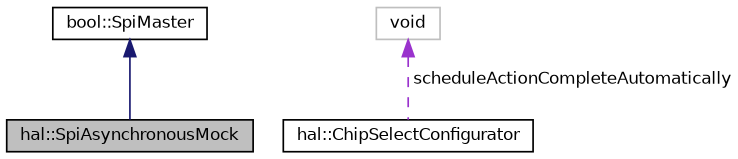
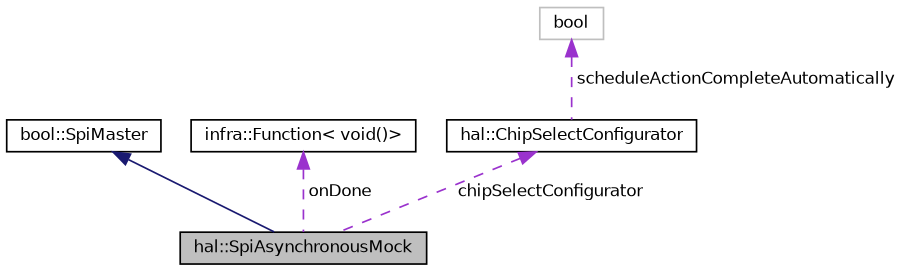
(408, 23) -> (572, 23)
none -> (303, 136)
none -> (430, 195)
